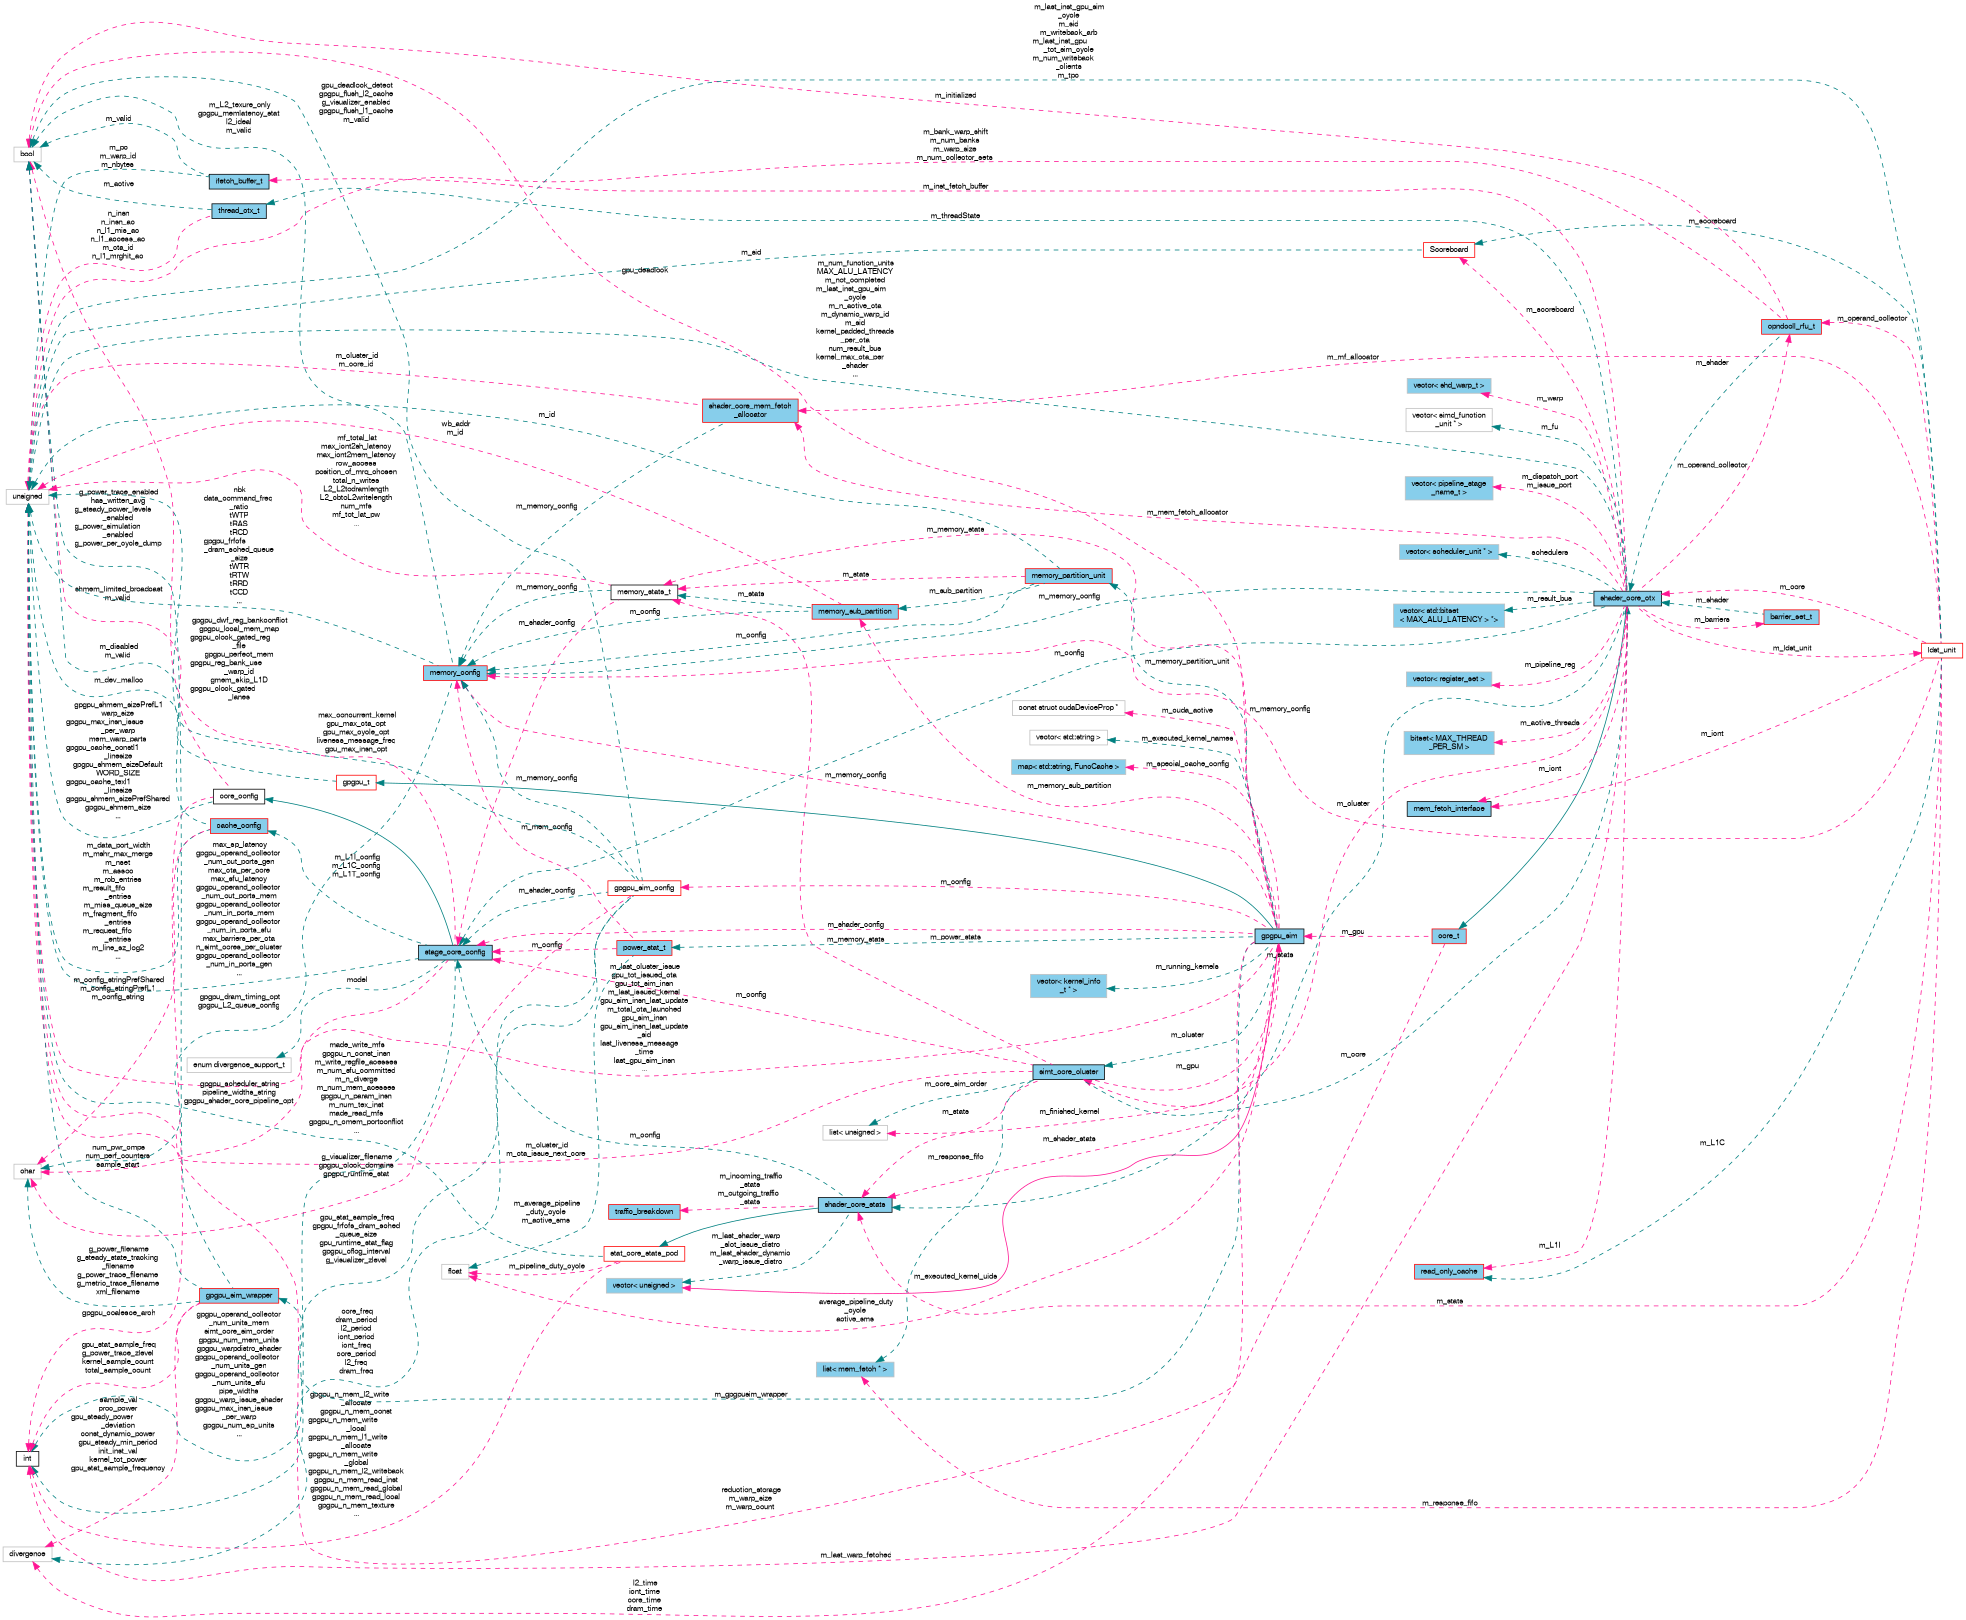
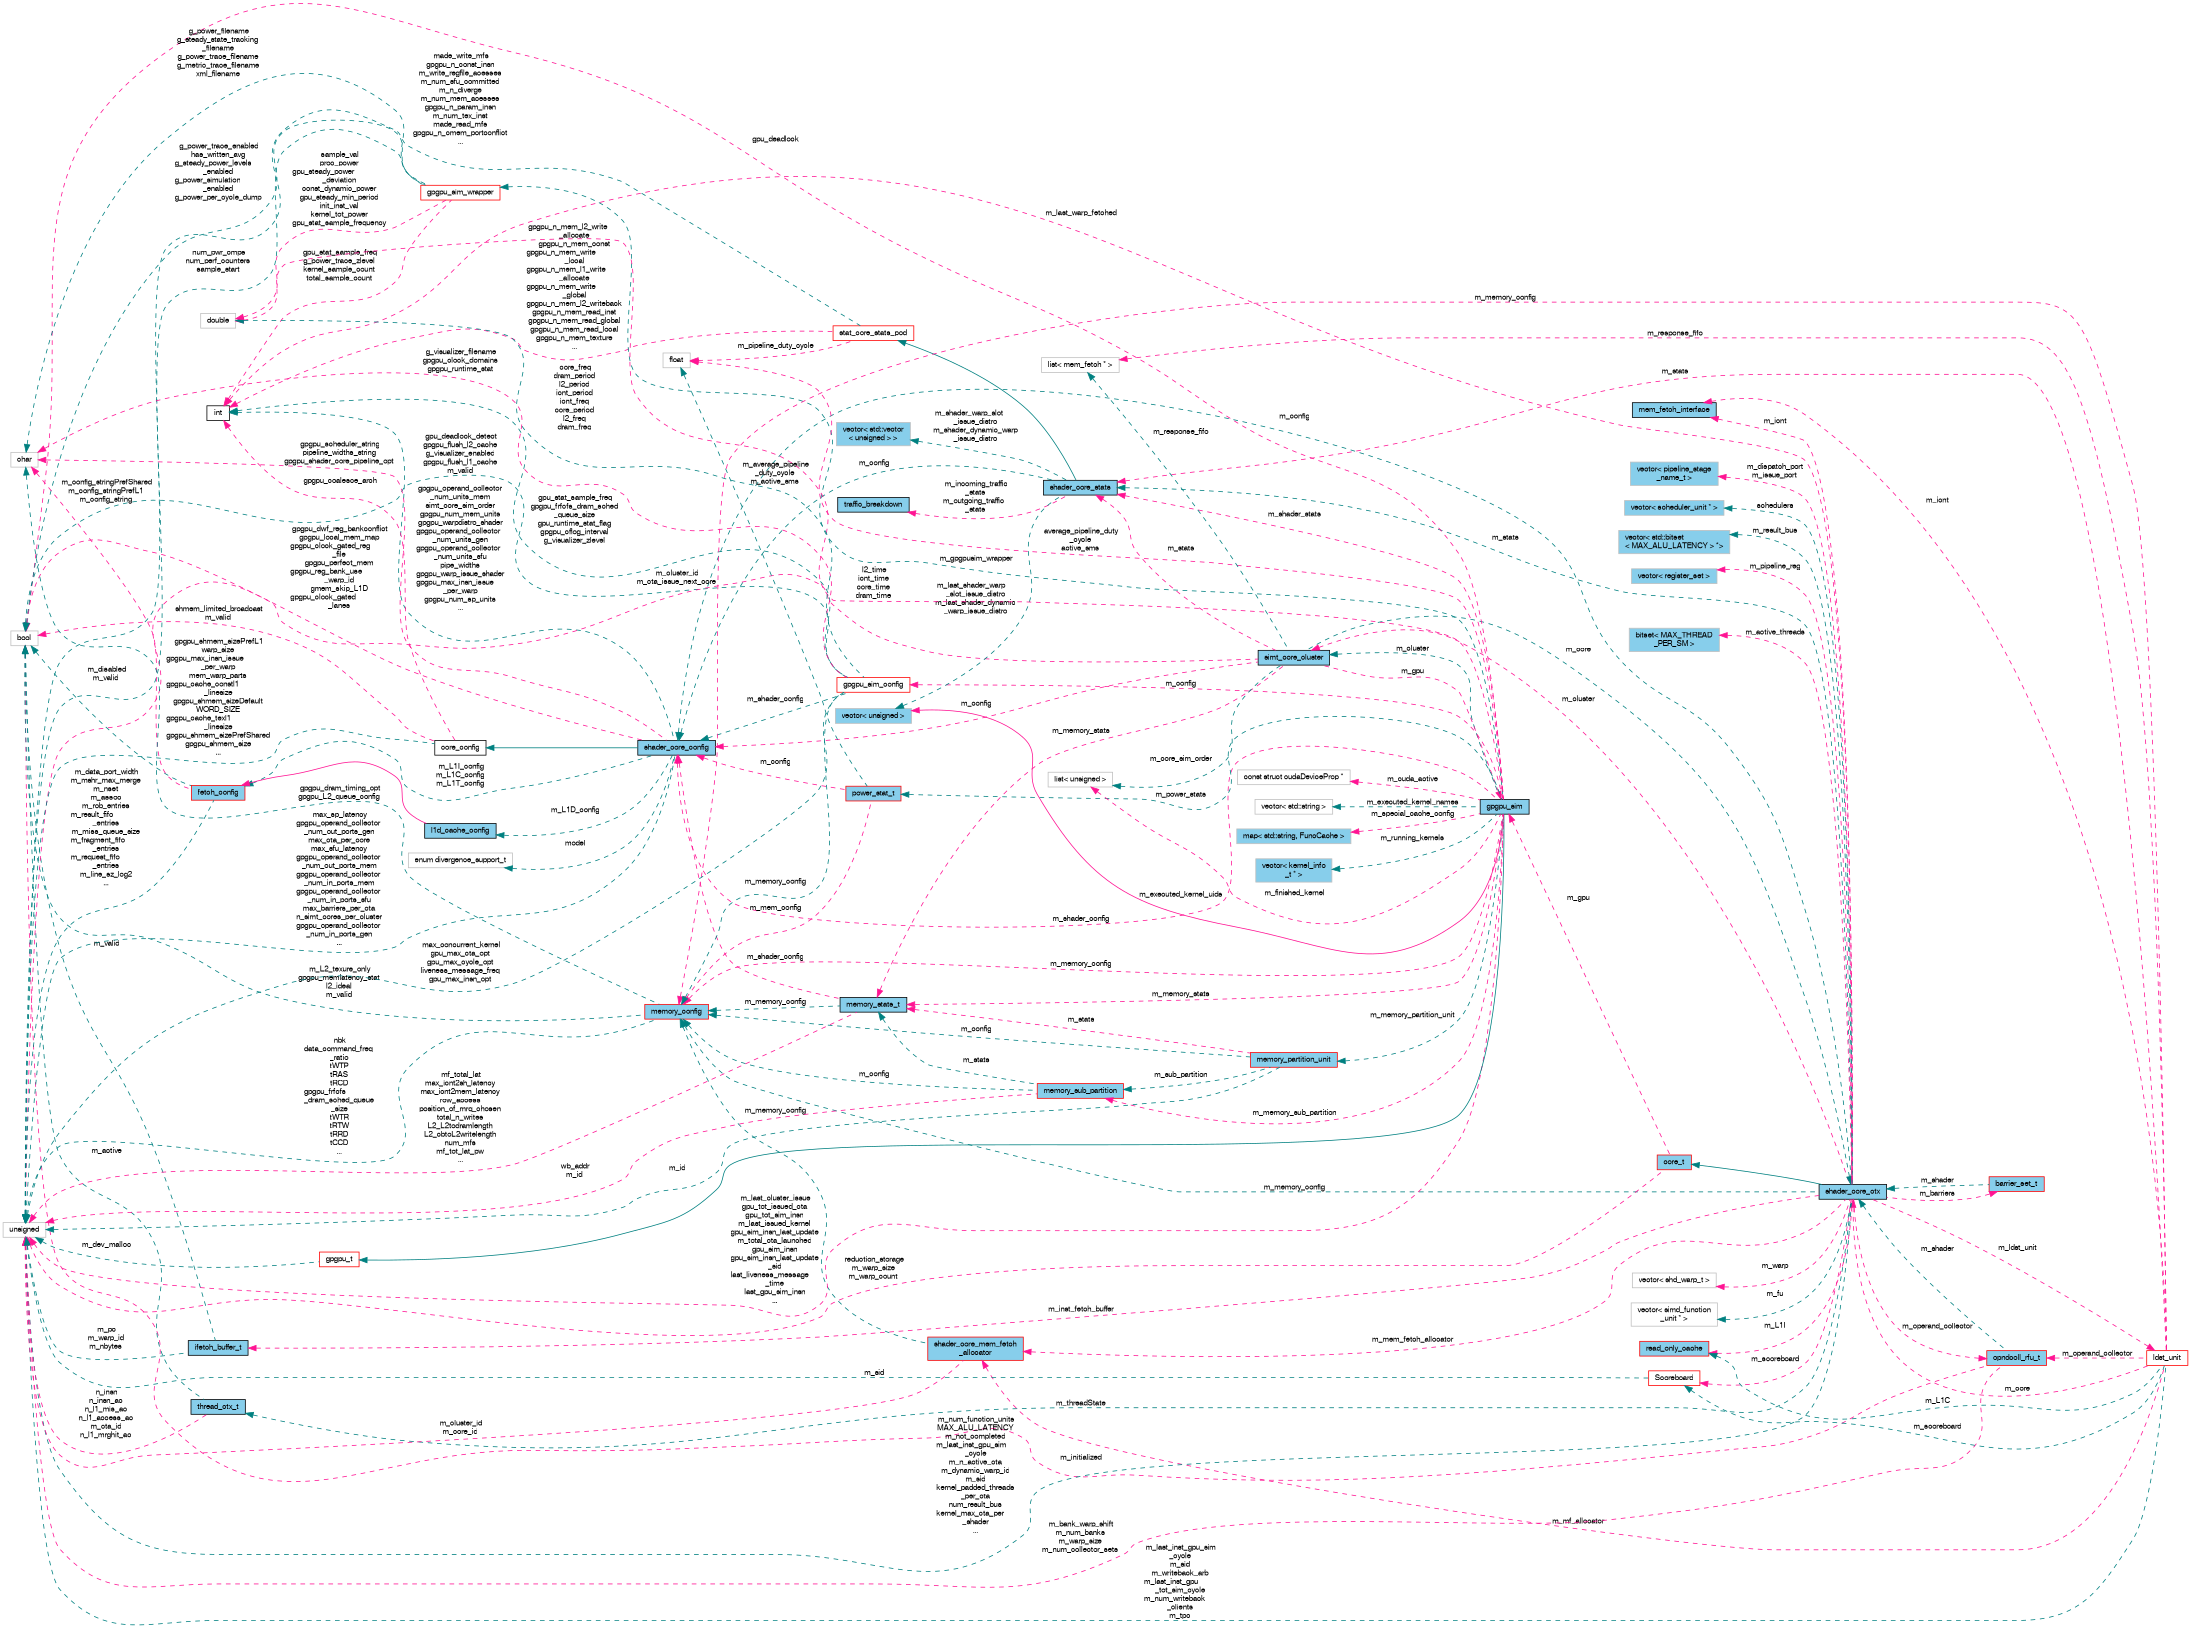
(1449, 386) -> (1674, 1280)
none -> (873, 434)
(644, 592) -> (873, 1005)
(239, 826) -> (218, 793)
none -> (460, 831)
(455, 953) -> (677, 748)
(644, 1212) -> (873, 505)
(239, 1296) -> (460, 193)
(855, 1370) -> (1080, 365)
(28, 1554) -> (218, 321)
